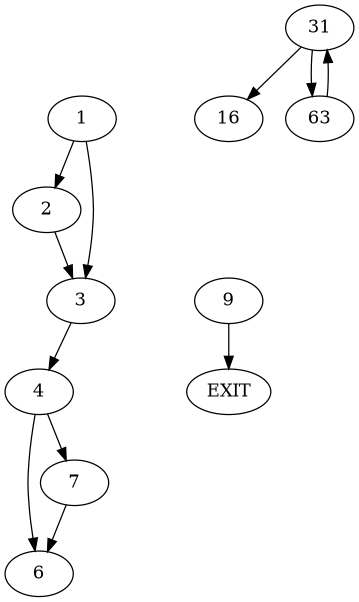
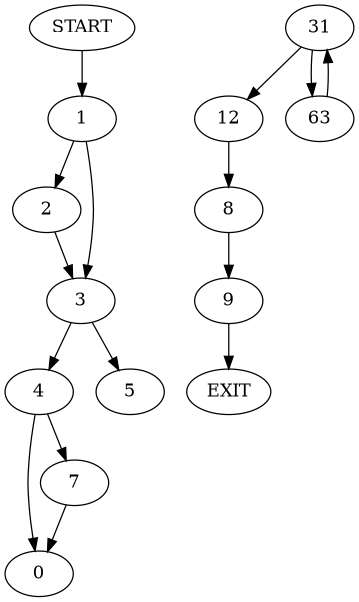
none -> (82, 28)
(229, 119) -> (229, 119)
none -> (229, 210)
none -> (130, 392)
(39, 574) -> (39, 574)
